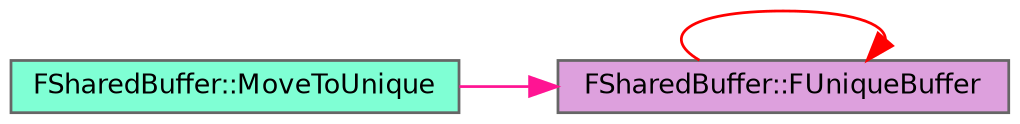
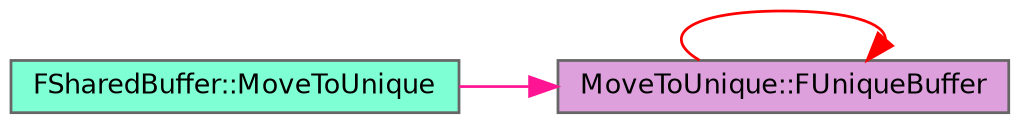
(783, 87) -> (783, 87)
